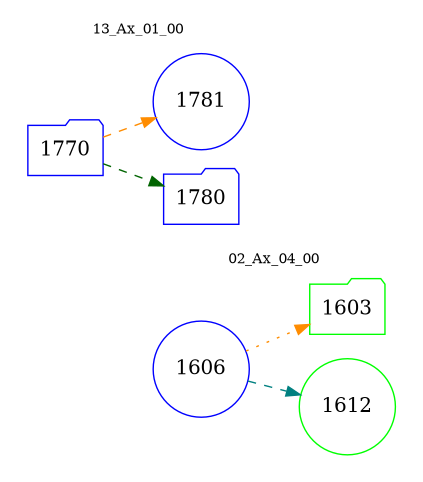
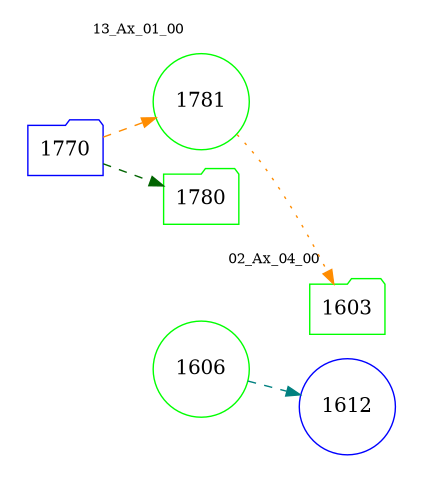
(201, 102) -> (201, 102)
(201, 199) -> (201, 199)
(271, 341) -> (287, 200)
(201, 369) -> (201, 369)
(347, 407) -> (347, 407)
